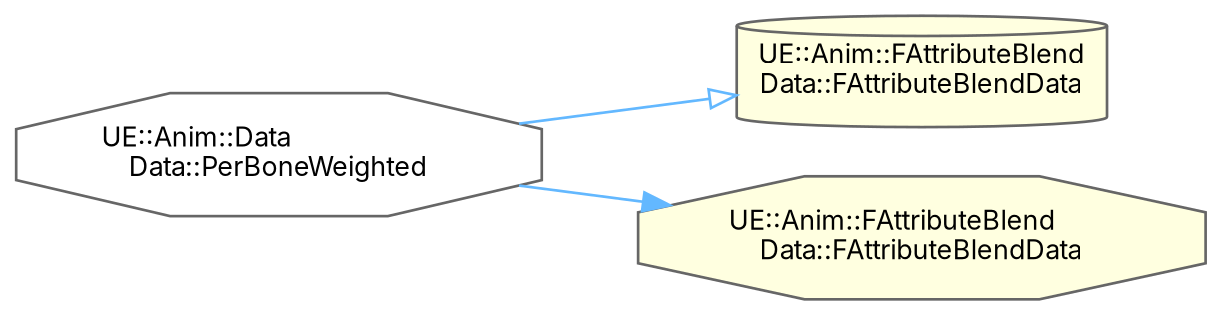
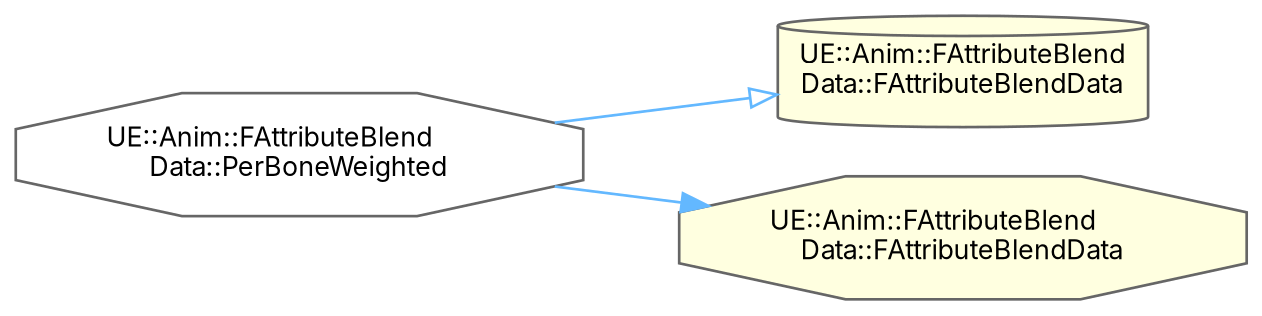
(279, 155) -> (300, 155)
